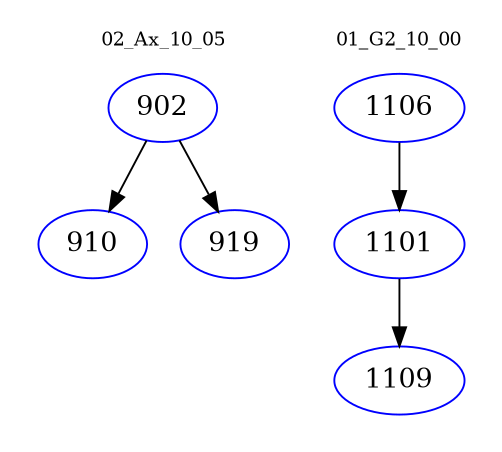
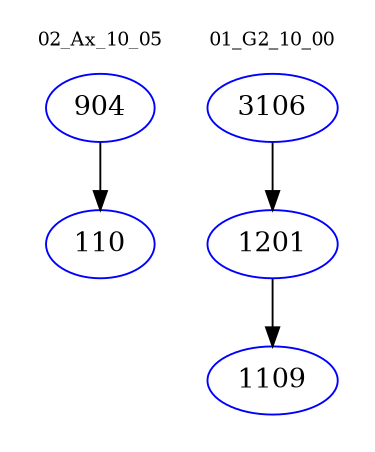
(163, 108) -> (100, 108)
(399, 108) -> (273, 108)
(93, 244) -> (100, 244)
(235, 244) -> none
(399, 244) -> (273, 244)
